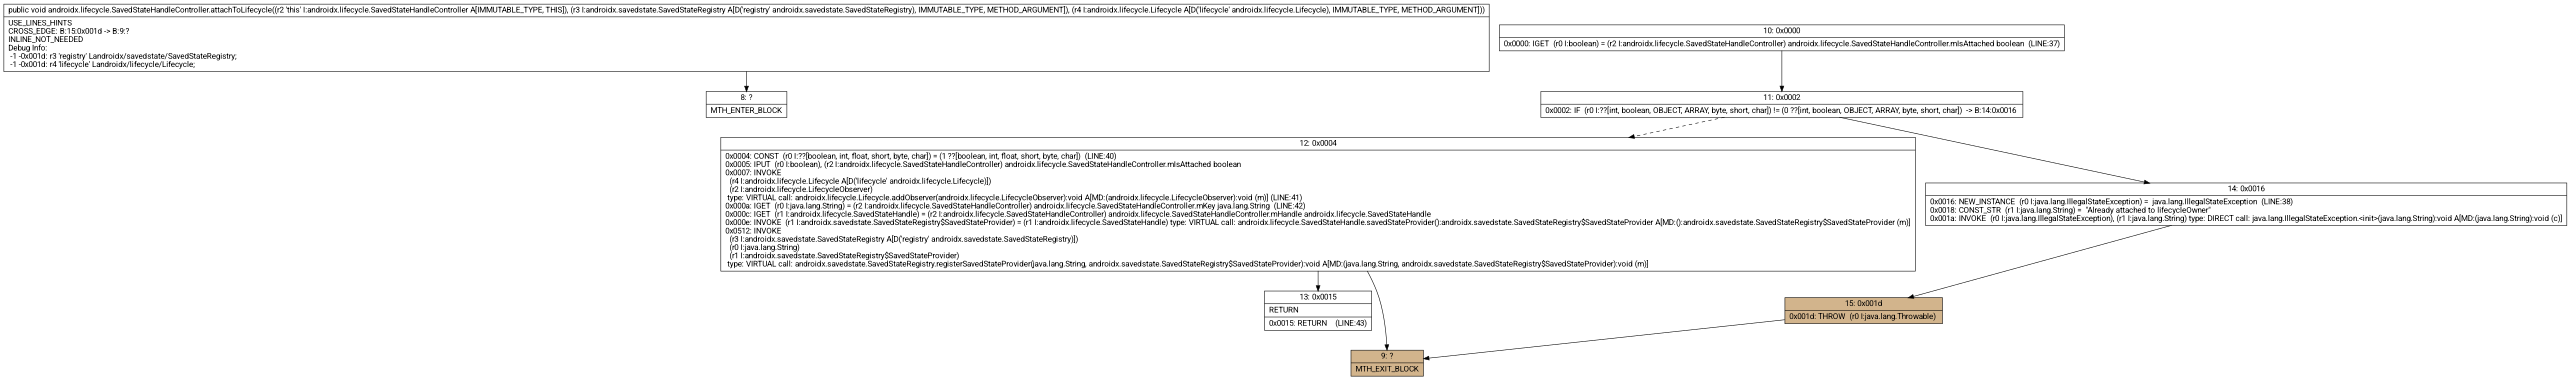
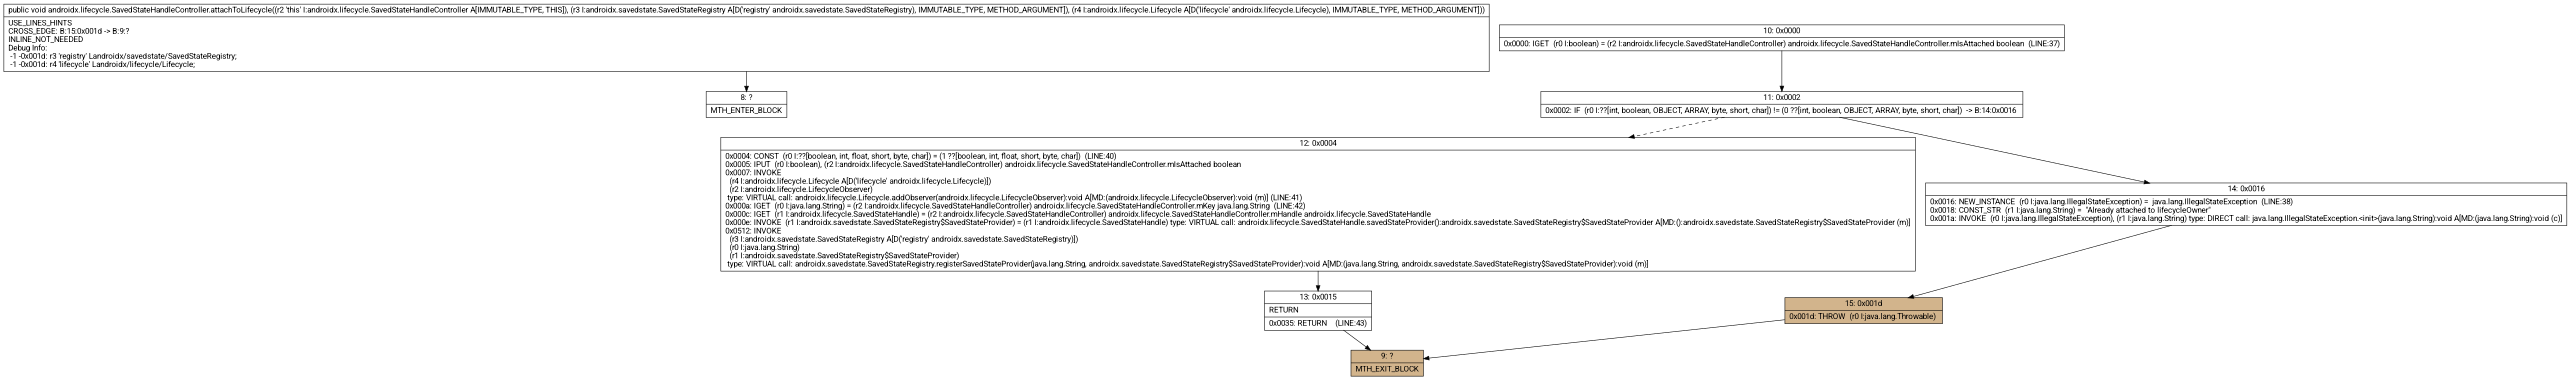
(1381, 307) -> (1355, 339)
(1318, 323) -> (1318, 323)
